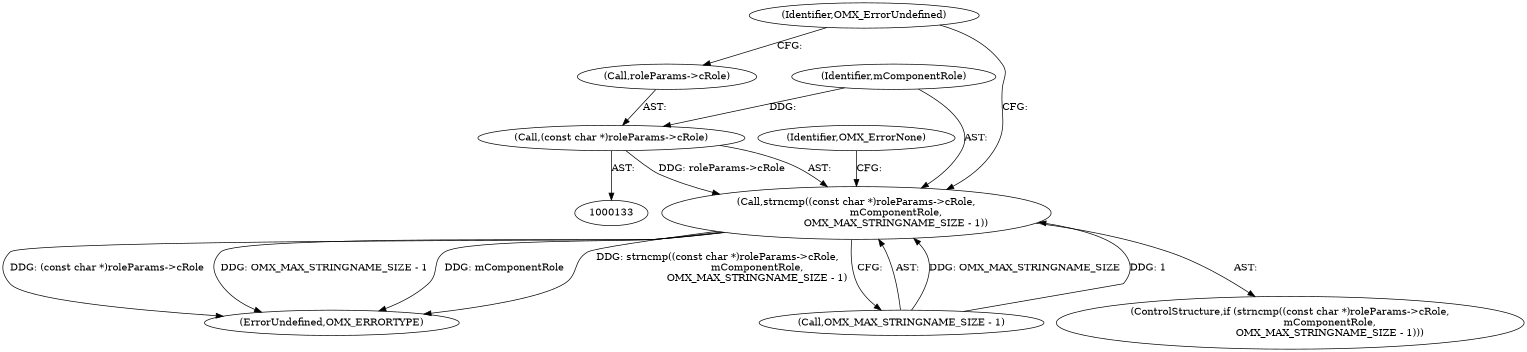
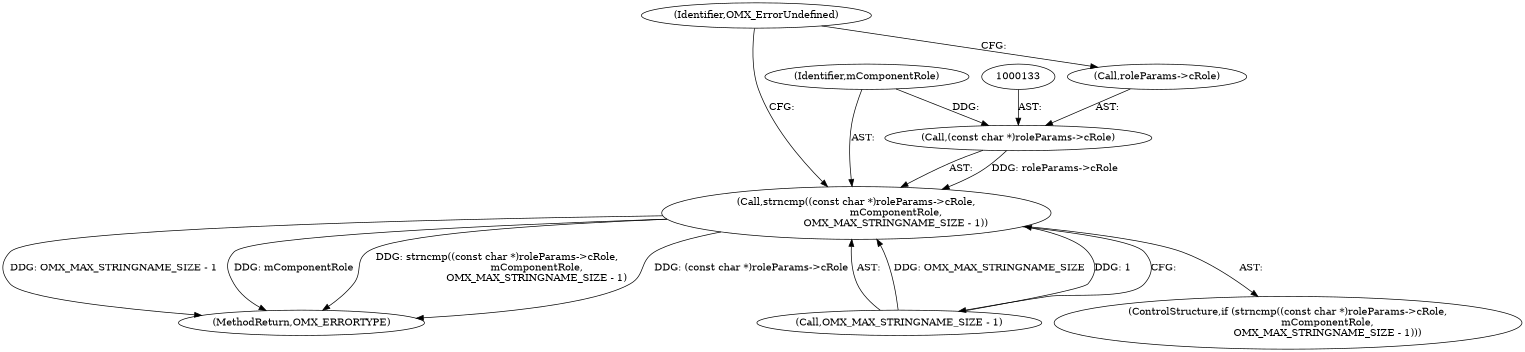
(856, 138) -> none
(611, 172) -> (1018, 104)
(332, 323) -> (302, 323)
